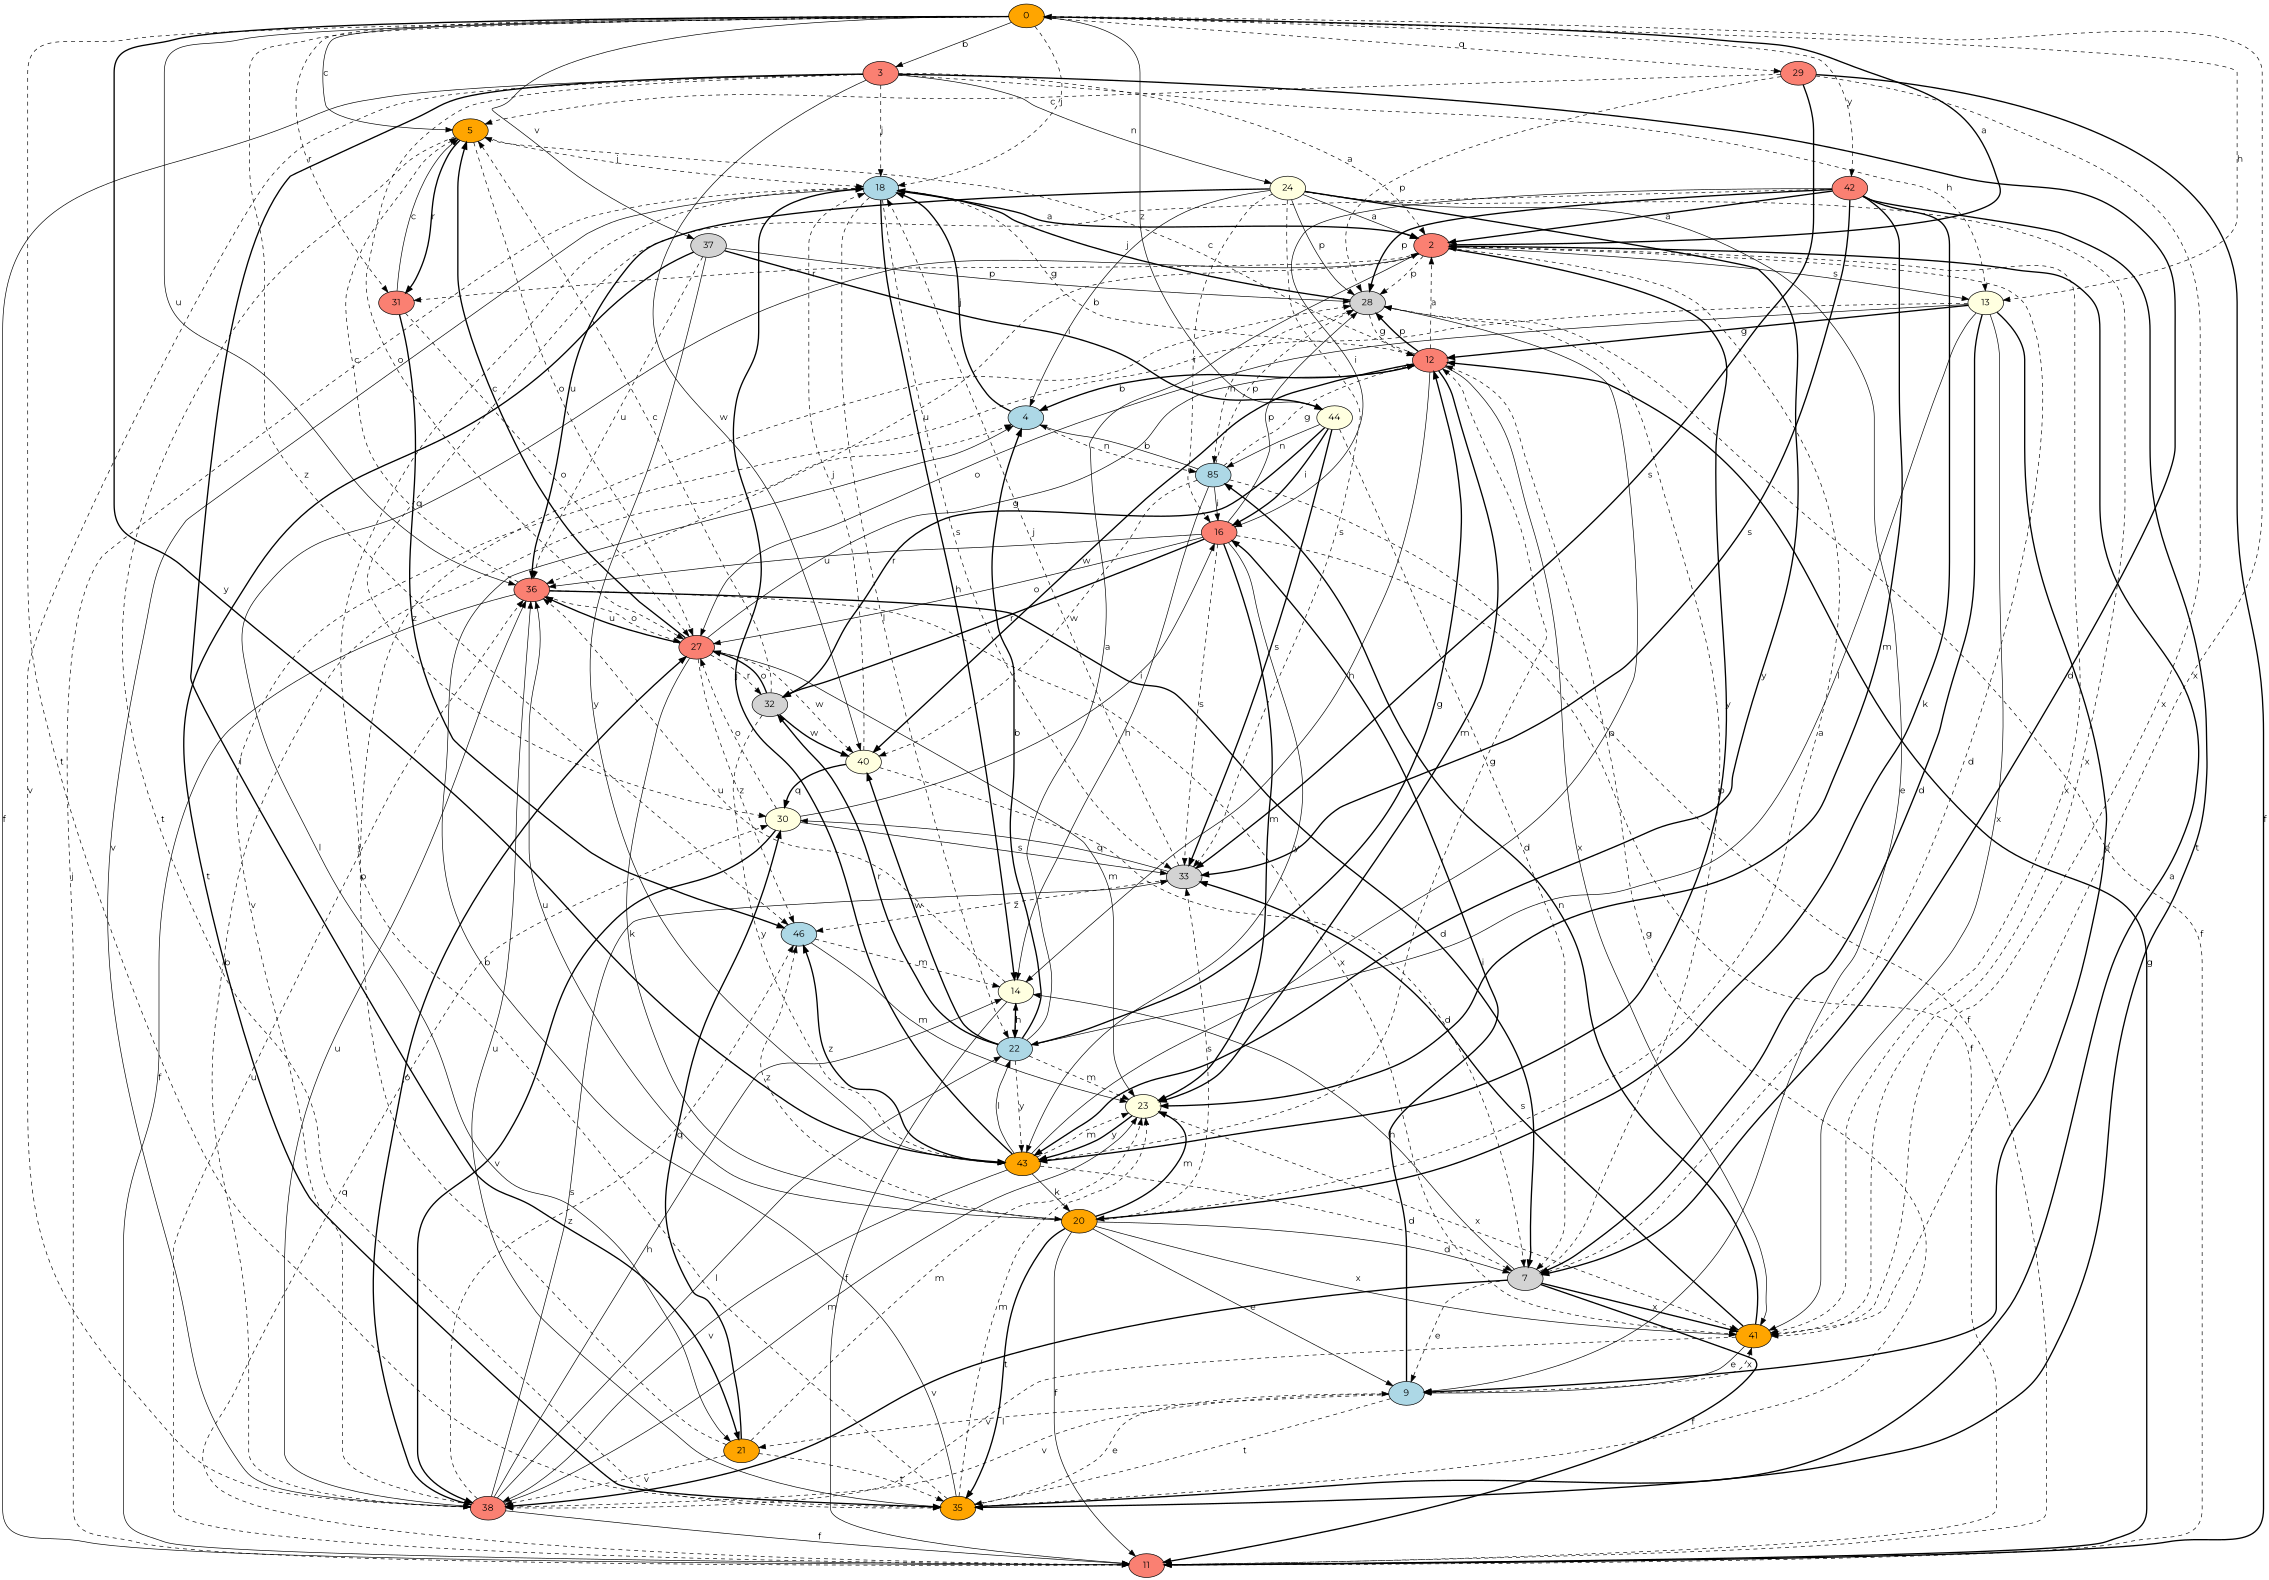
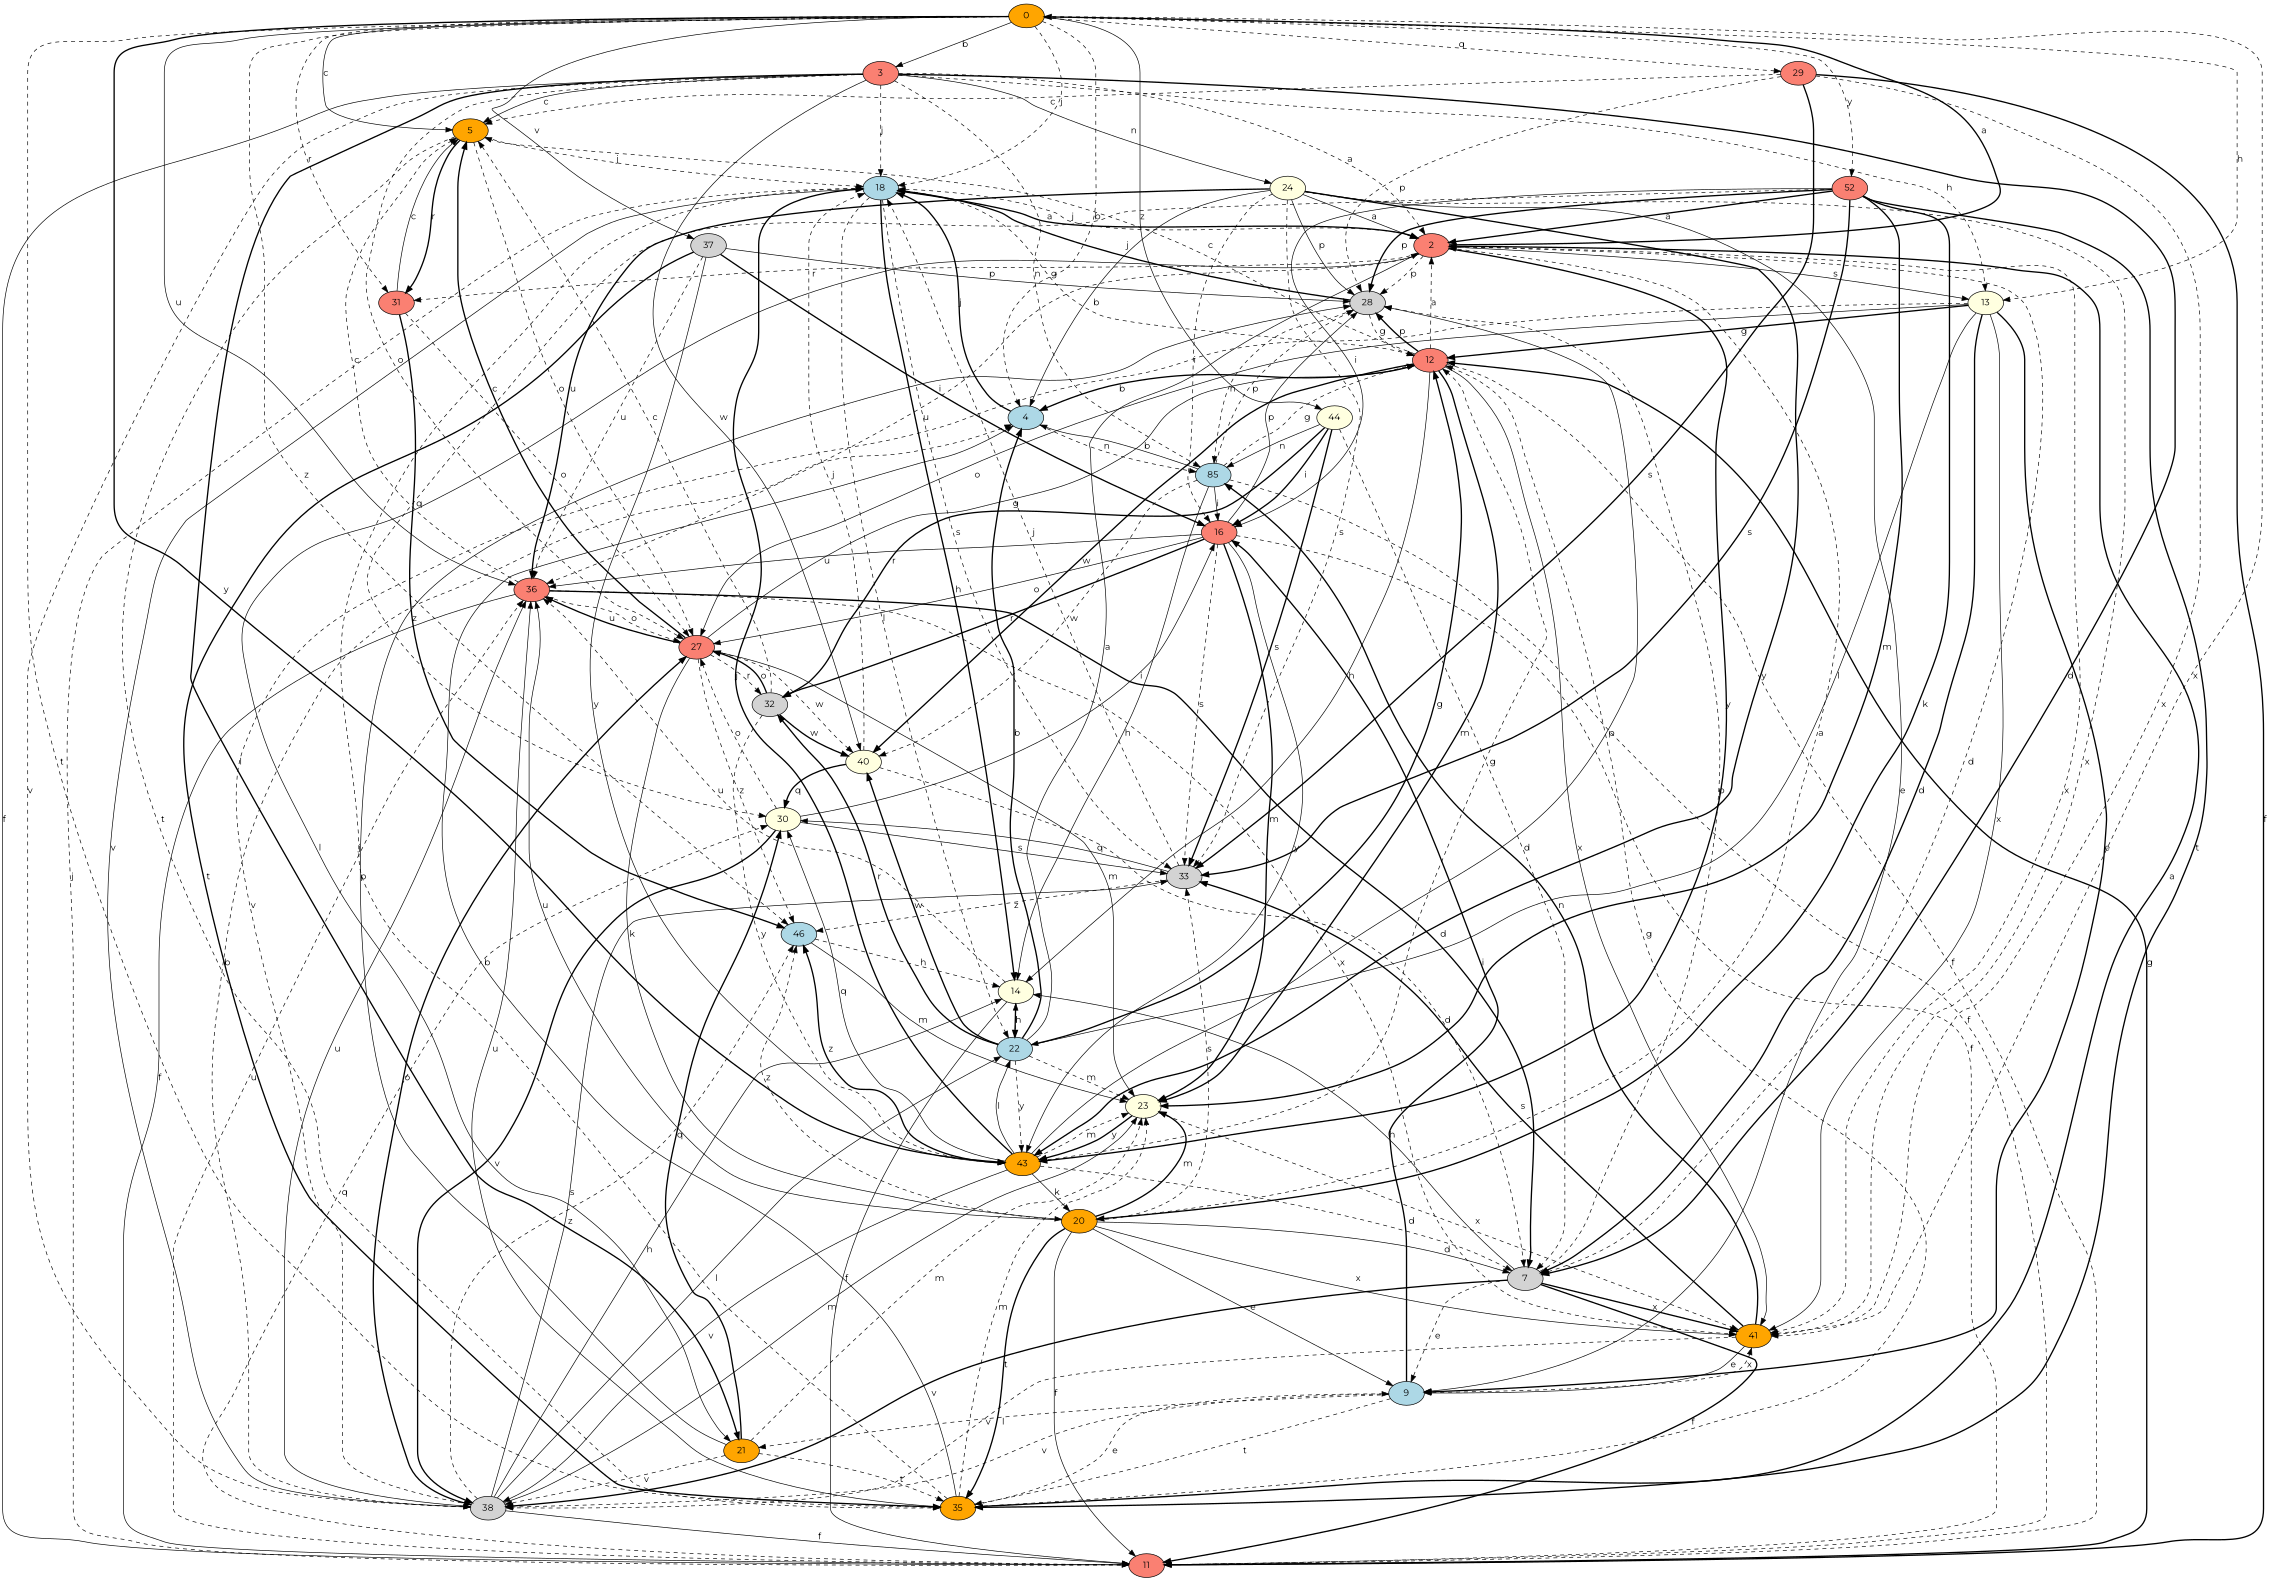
none -> (674, 82)
(1850, 188) -> (1850, 188)
none -> (1058, 214)
none -> (1094, 216)
none -> (1034, 276)
(1008, 325) -> (952, 401)
(391, 651) -> (391, 651)
(924, 963) -> (924, 963)
none -> (850, 1037)
(2202, 1212) -> (2096, 1288)
(488, 1508) -> (488, 1508)
